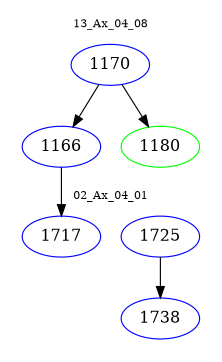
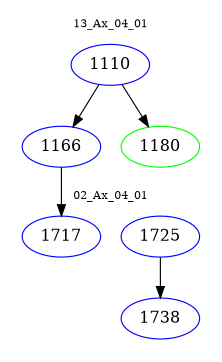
(111, 24) -> (111, 24)
(110, 65) -> (110, 65)
